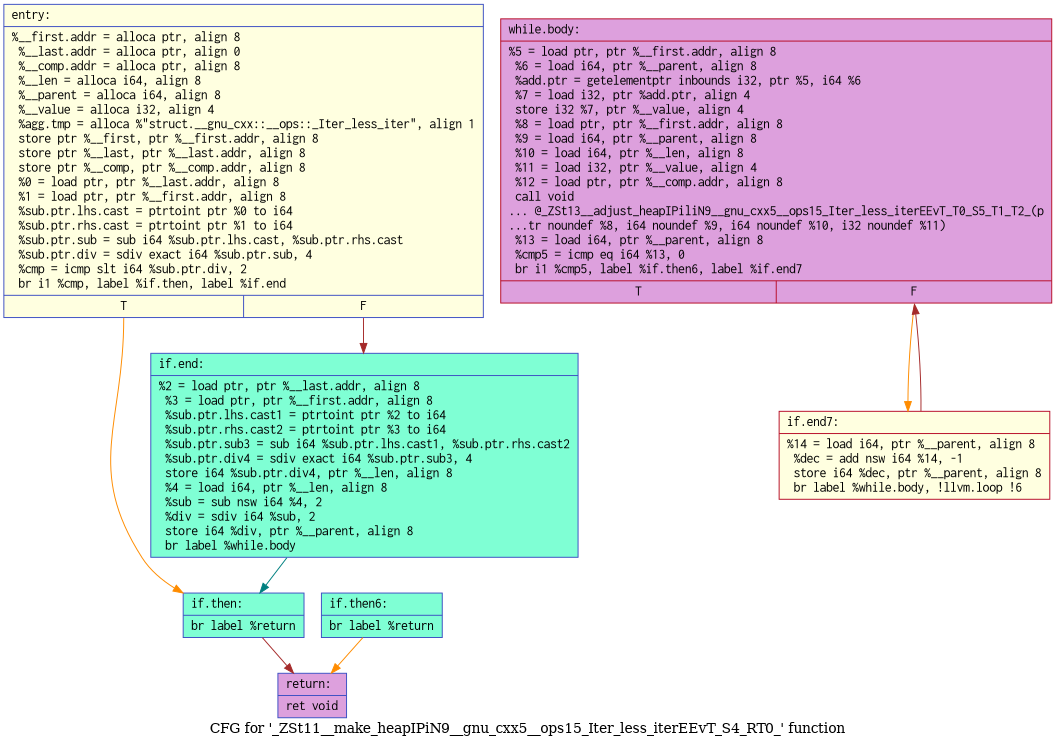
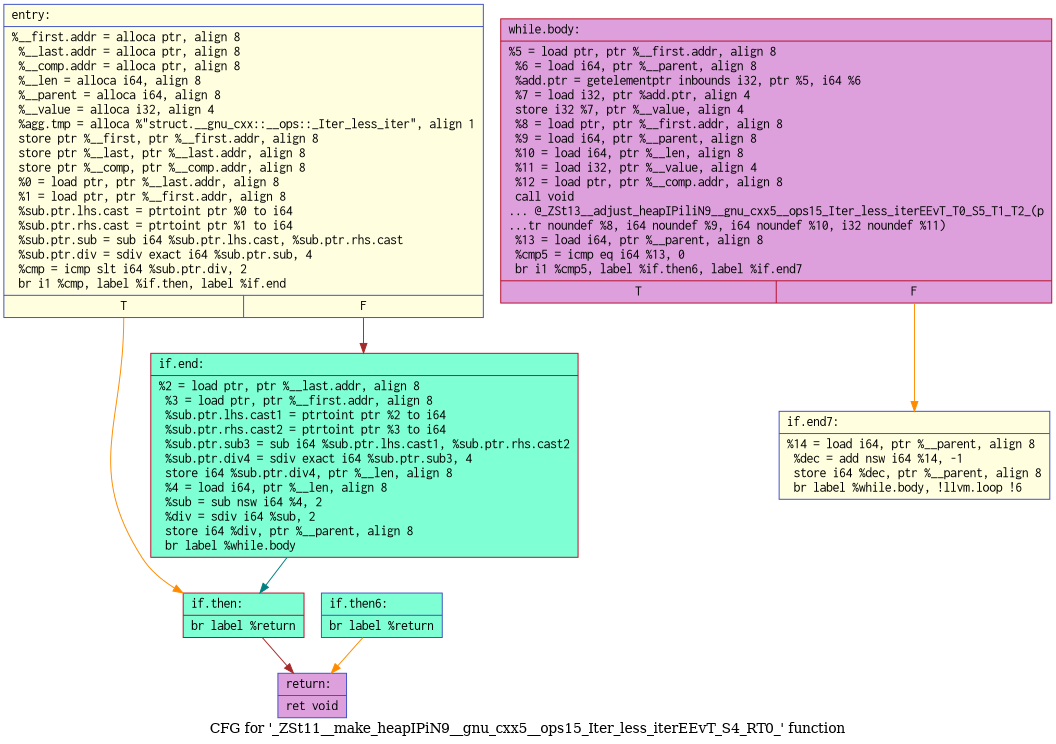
(126, 52) -> (126, 52)
(920, 363) -> none
(364, 455) -> (364, 455)
(914, 455) -> (914, 455)
(244, 615) -> (244, 615)
